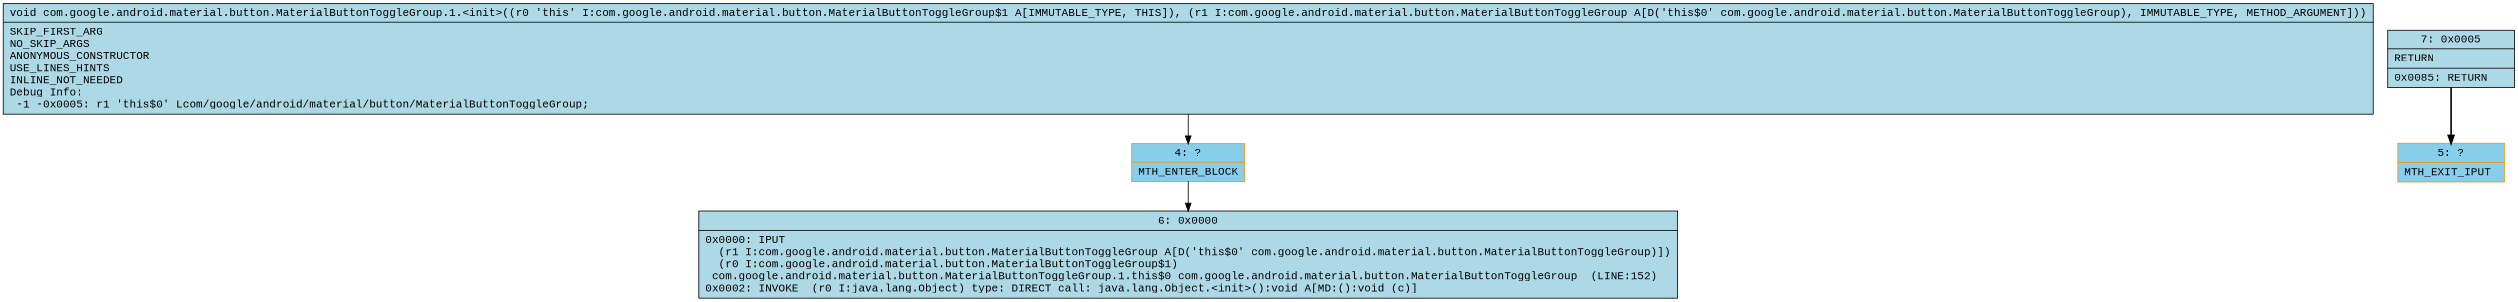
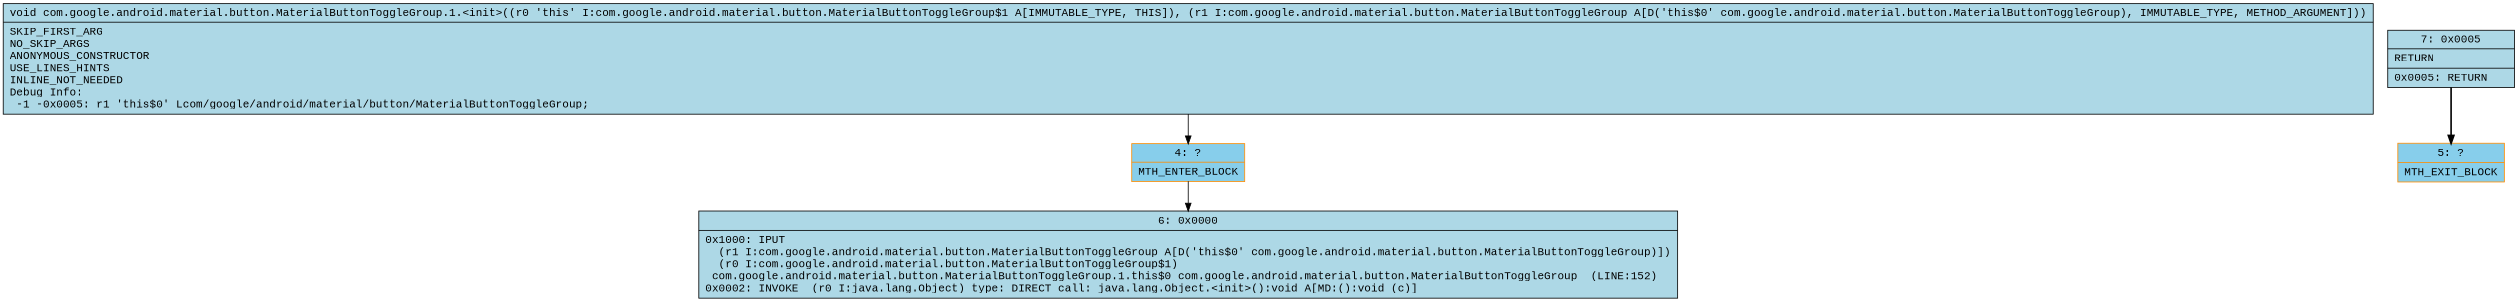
(2451, 77) -> (2451, 77)
(2448, 172) -> (2451, 172)
(752, 240) -> (752, 240)
